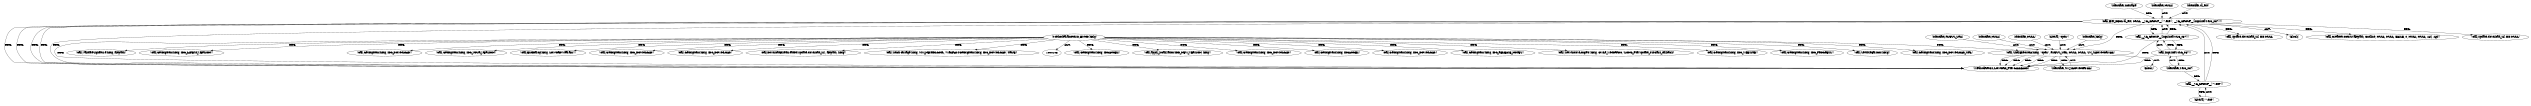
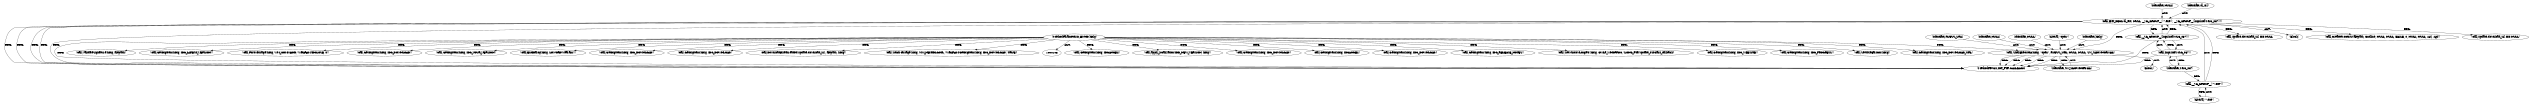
(2124, 6) -> none
(2198, 6) -> (2198, 6)
(2180, 45) -> (2180, 45)
none -> (286, 53)
(2001, 69) -> (2001, 69)
